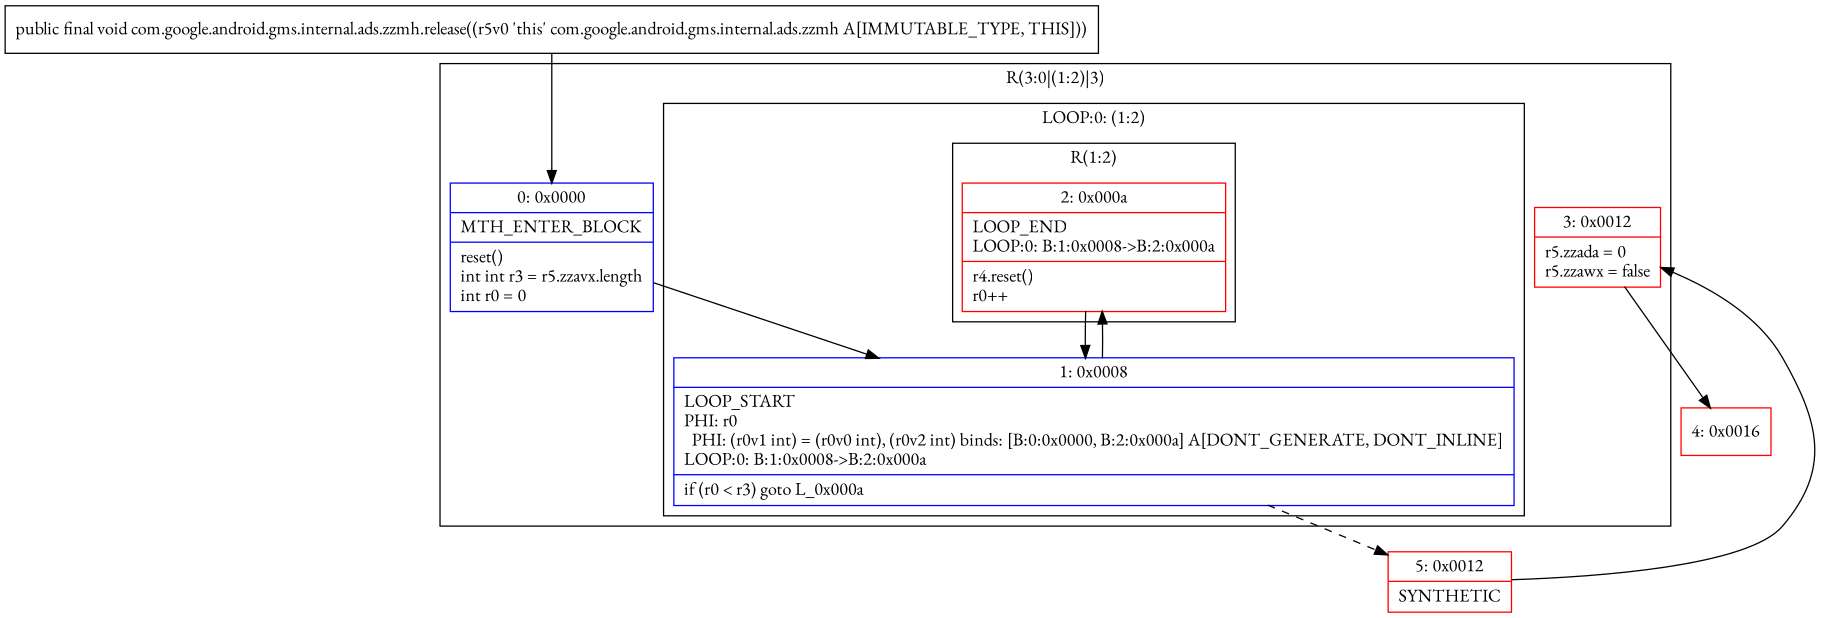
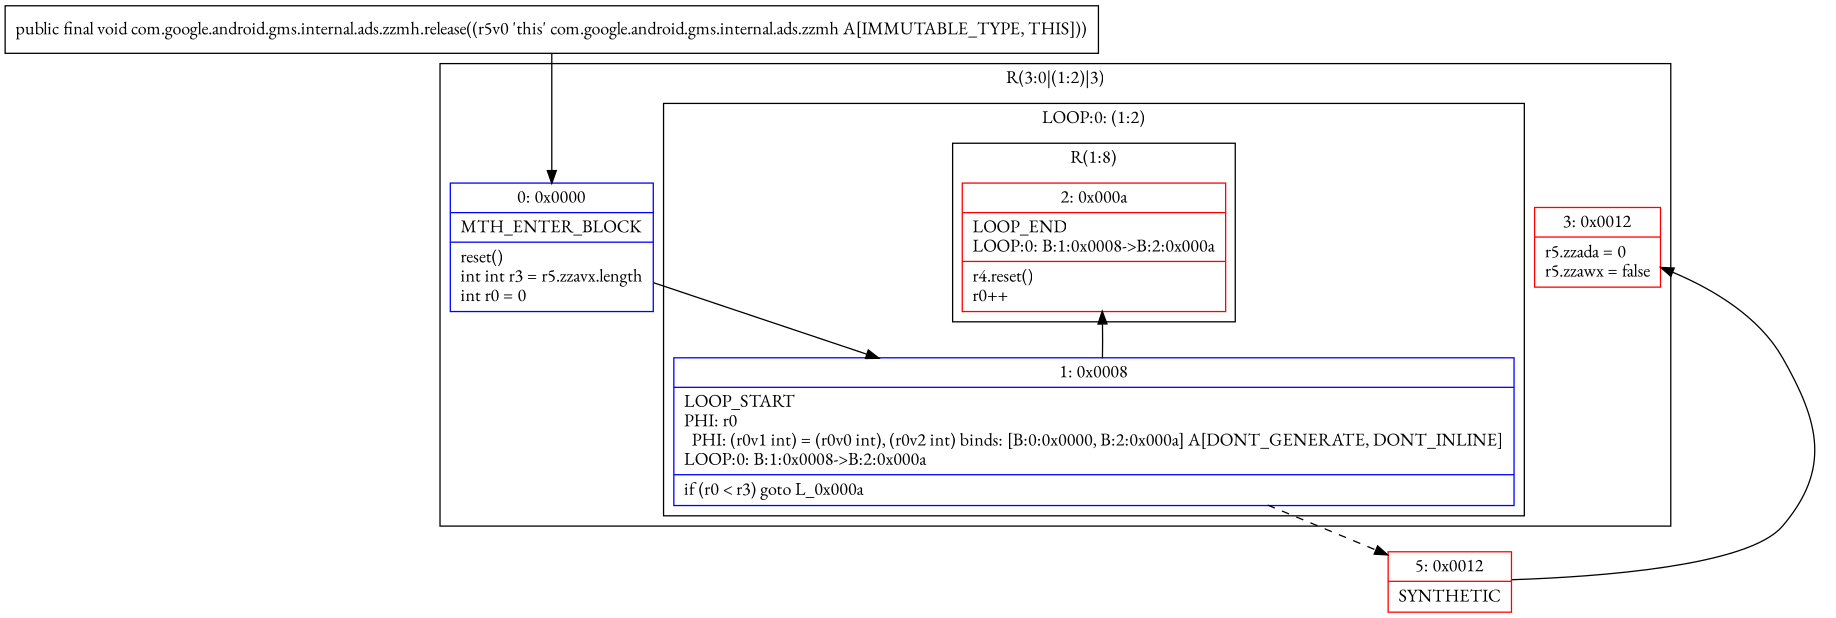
(1094, 158) -> (1094, 158)
(1085, 330) -> none
(1726, 432) -> none
